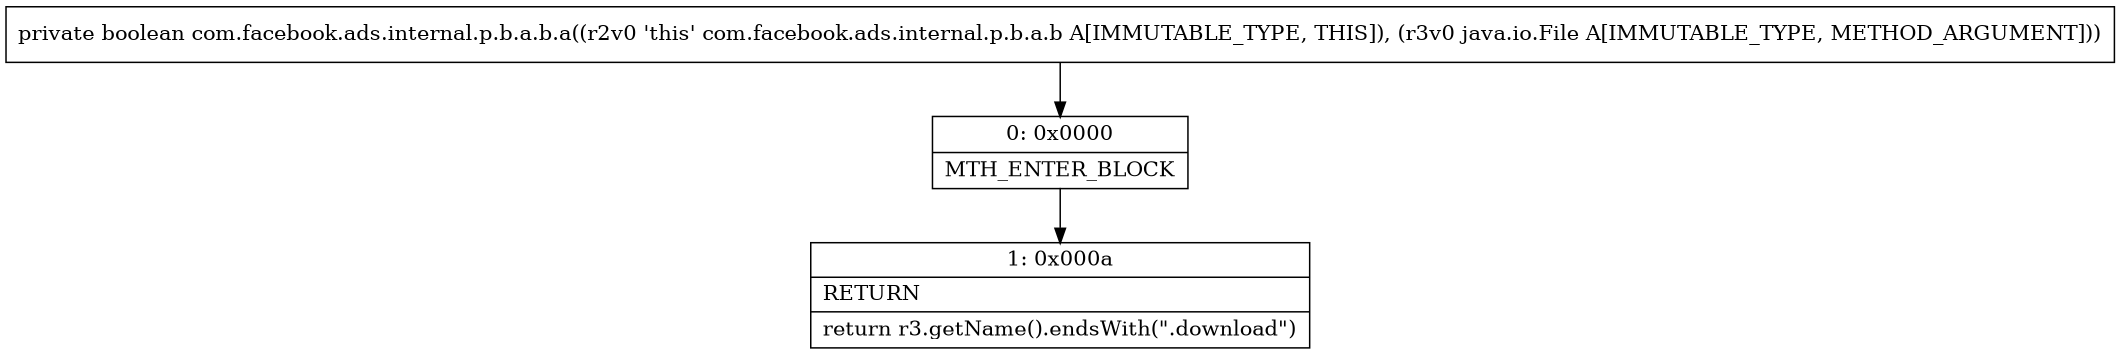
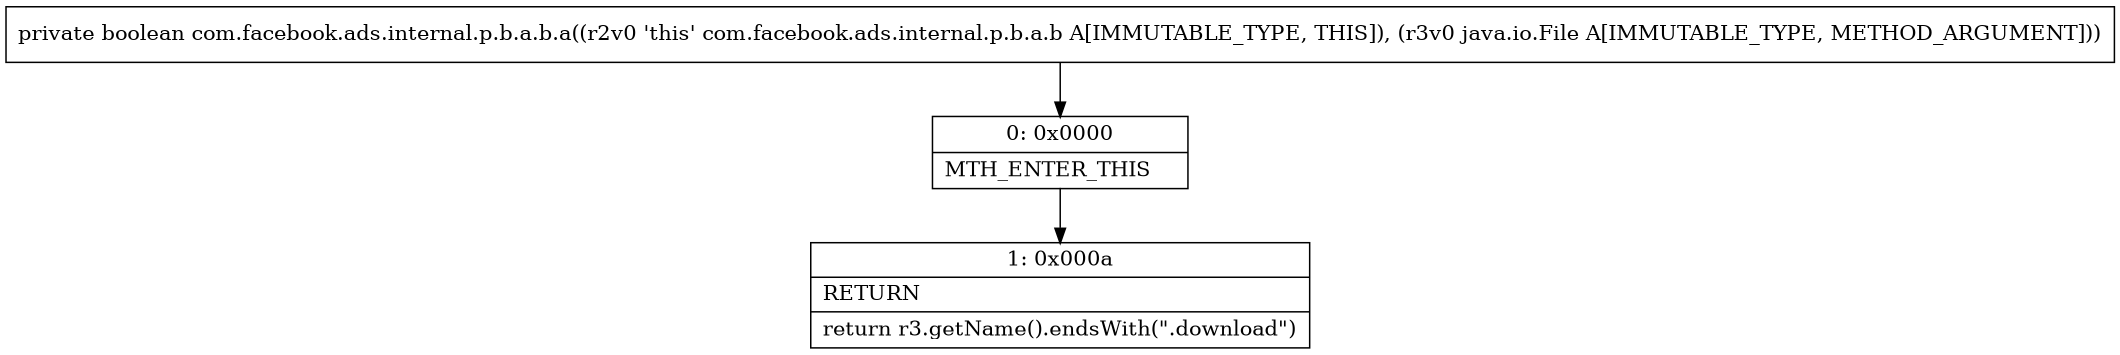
(1060, 170) -> (1048, 170)
